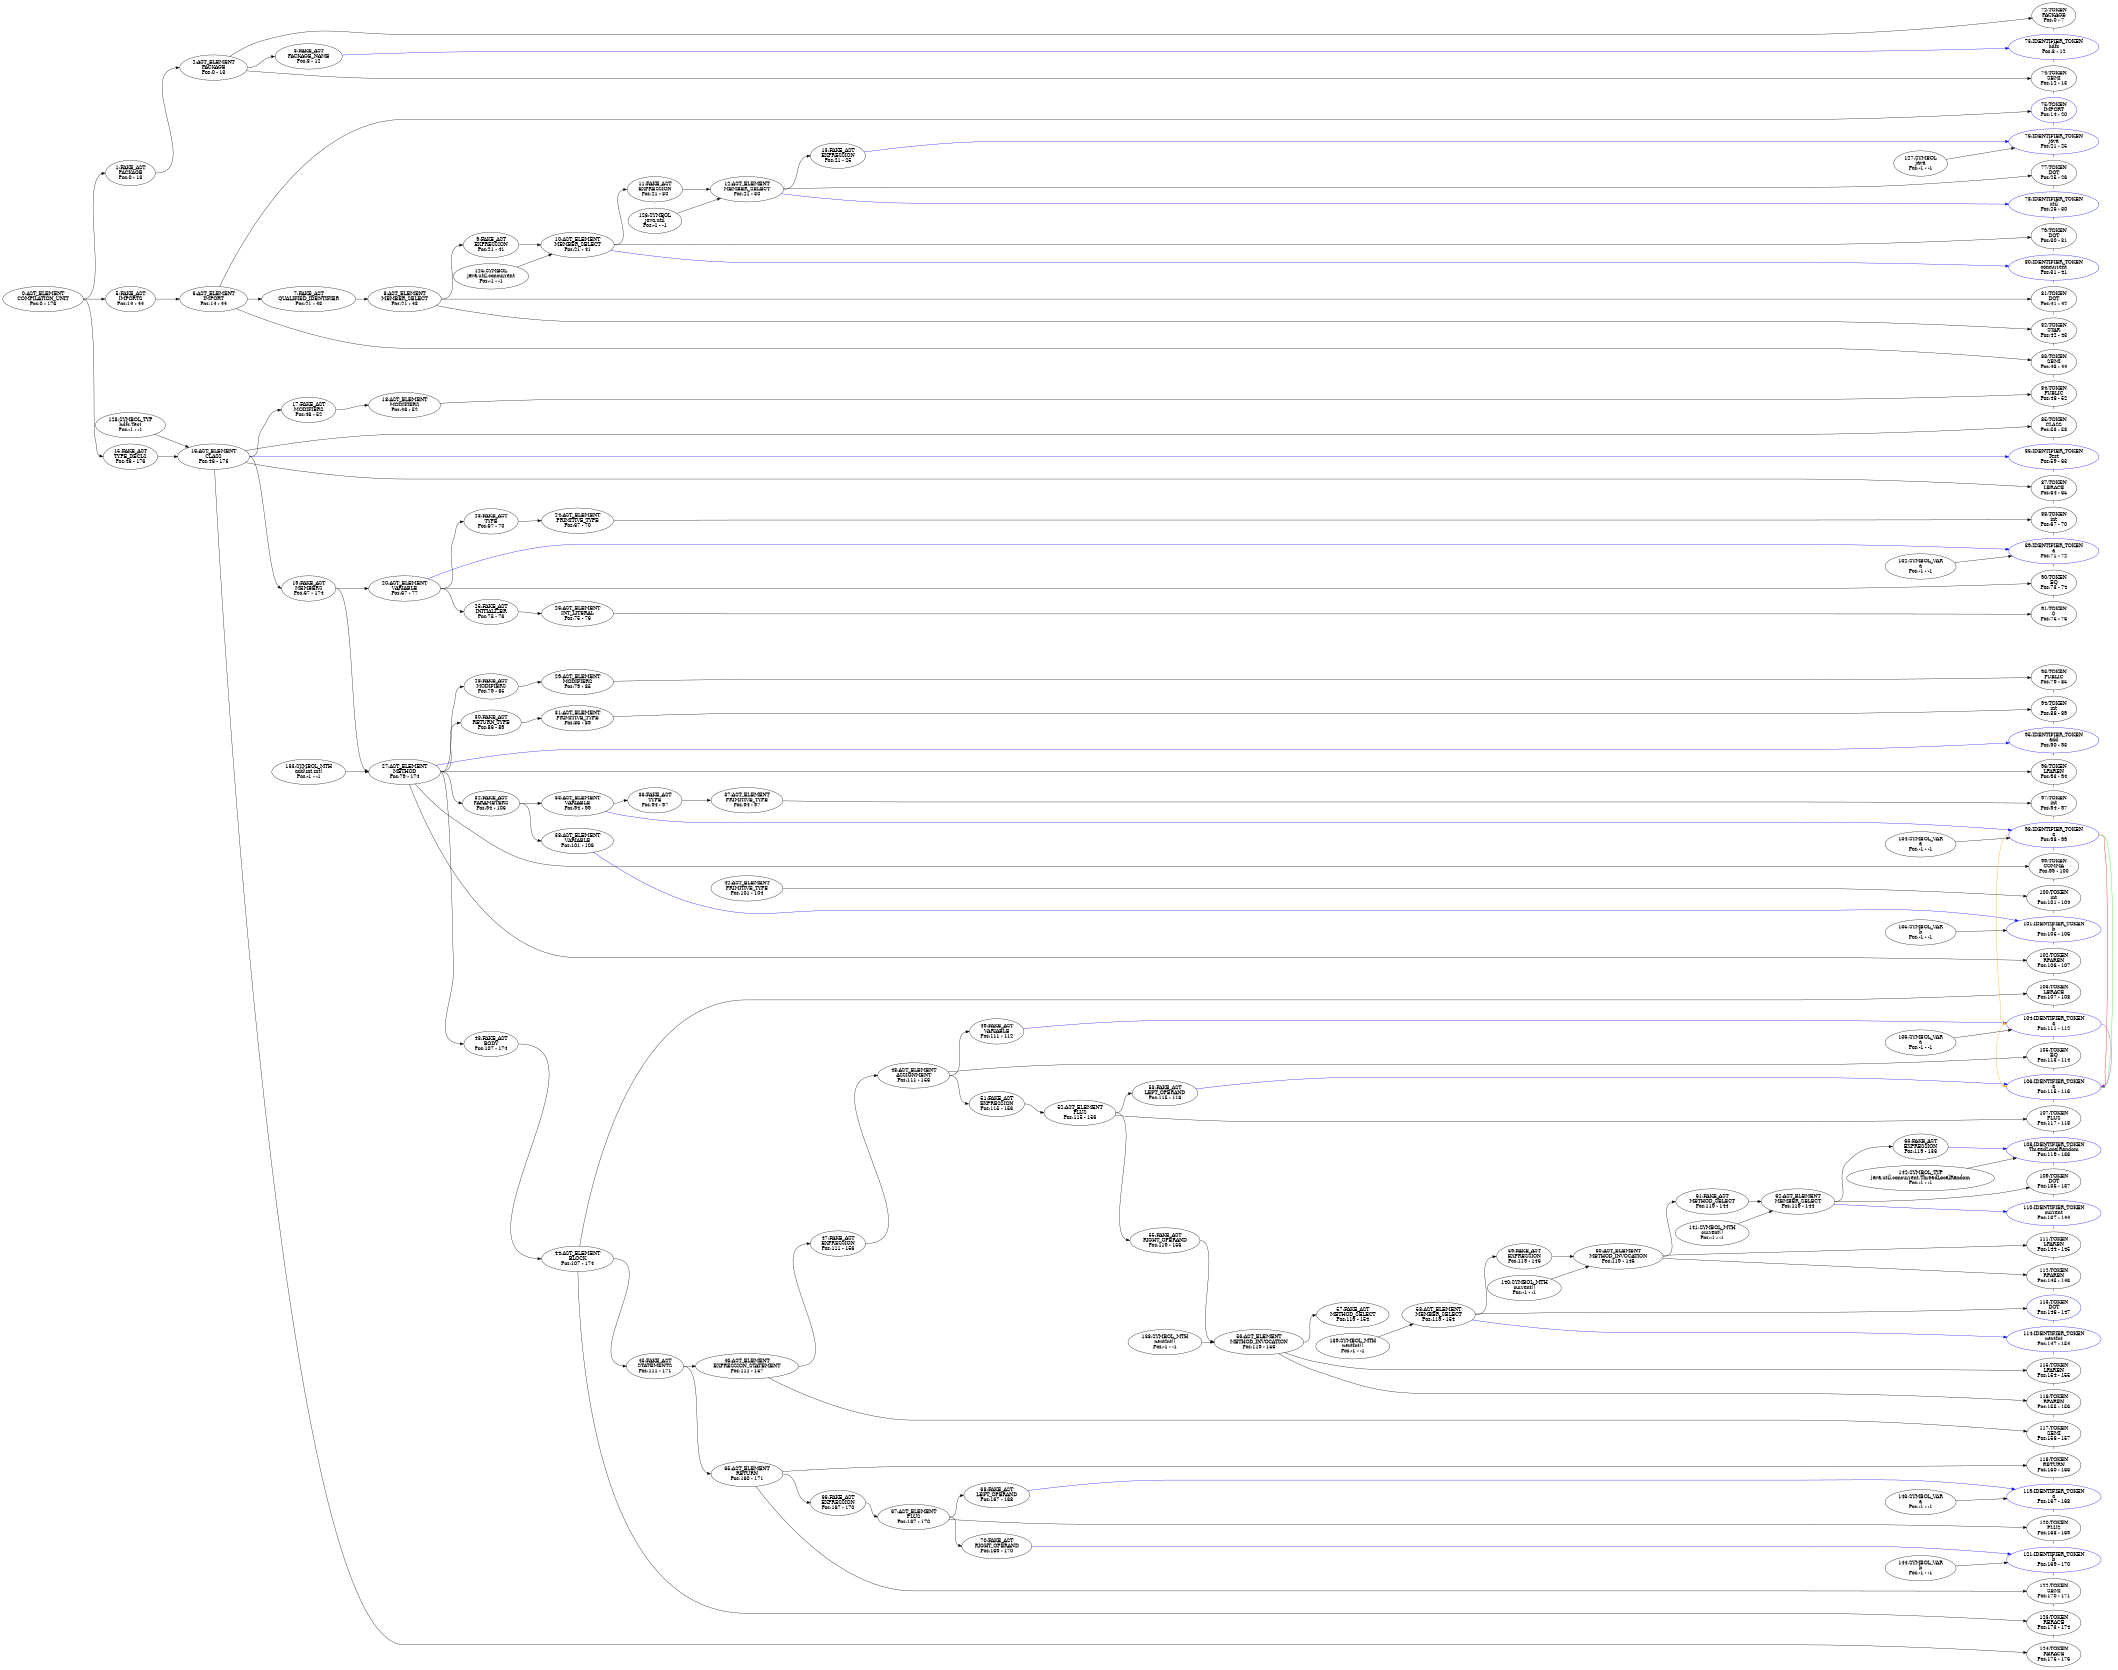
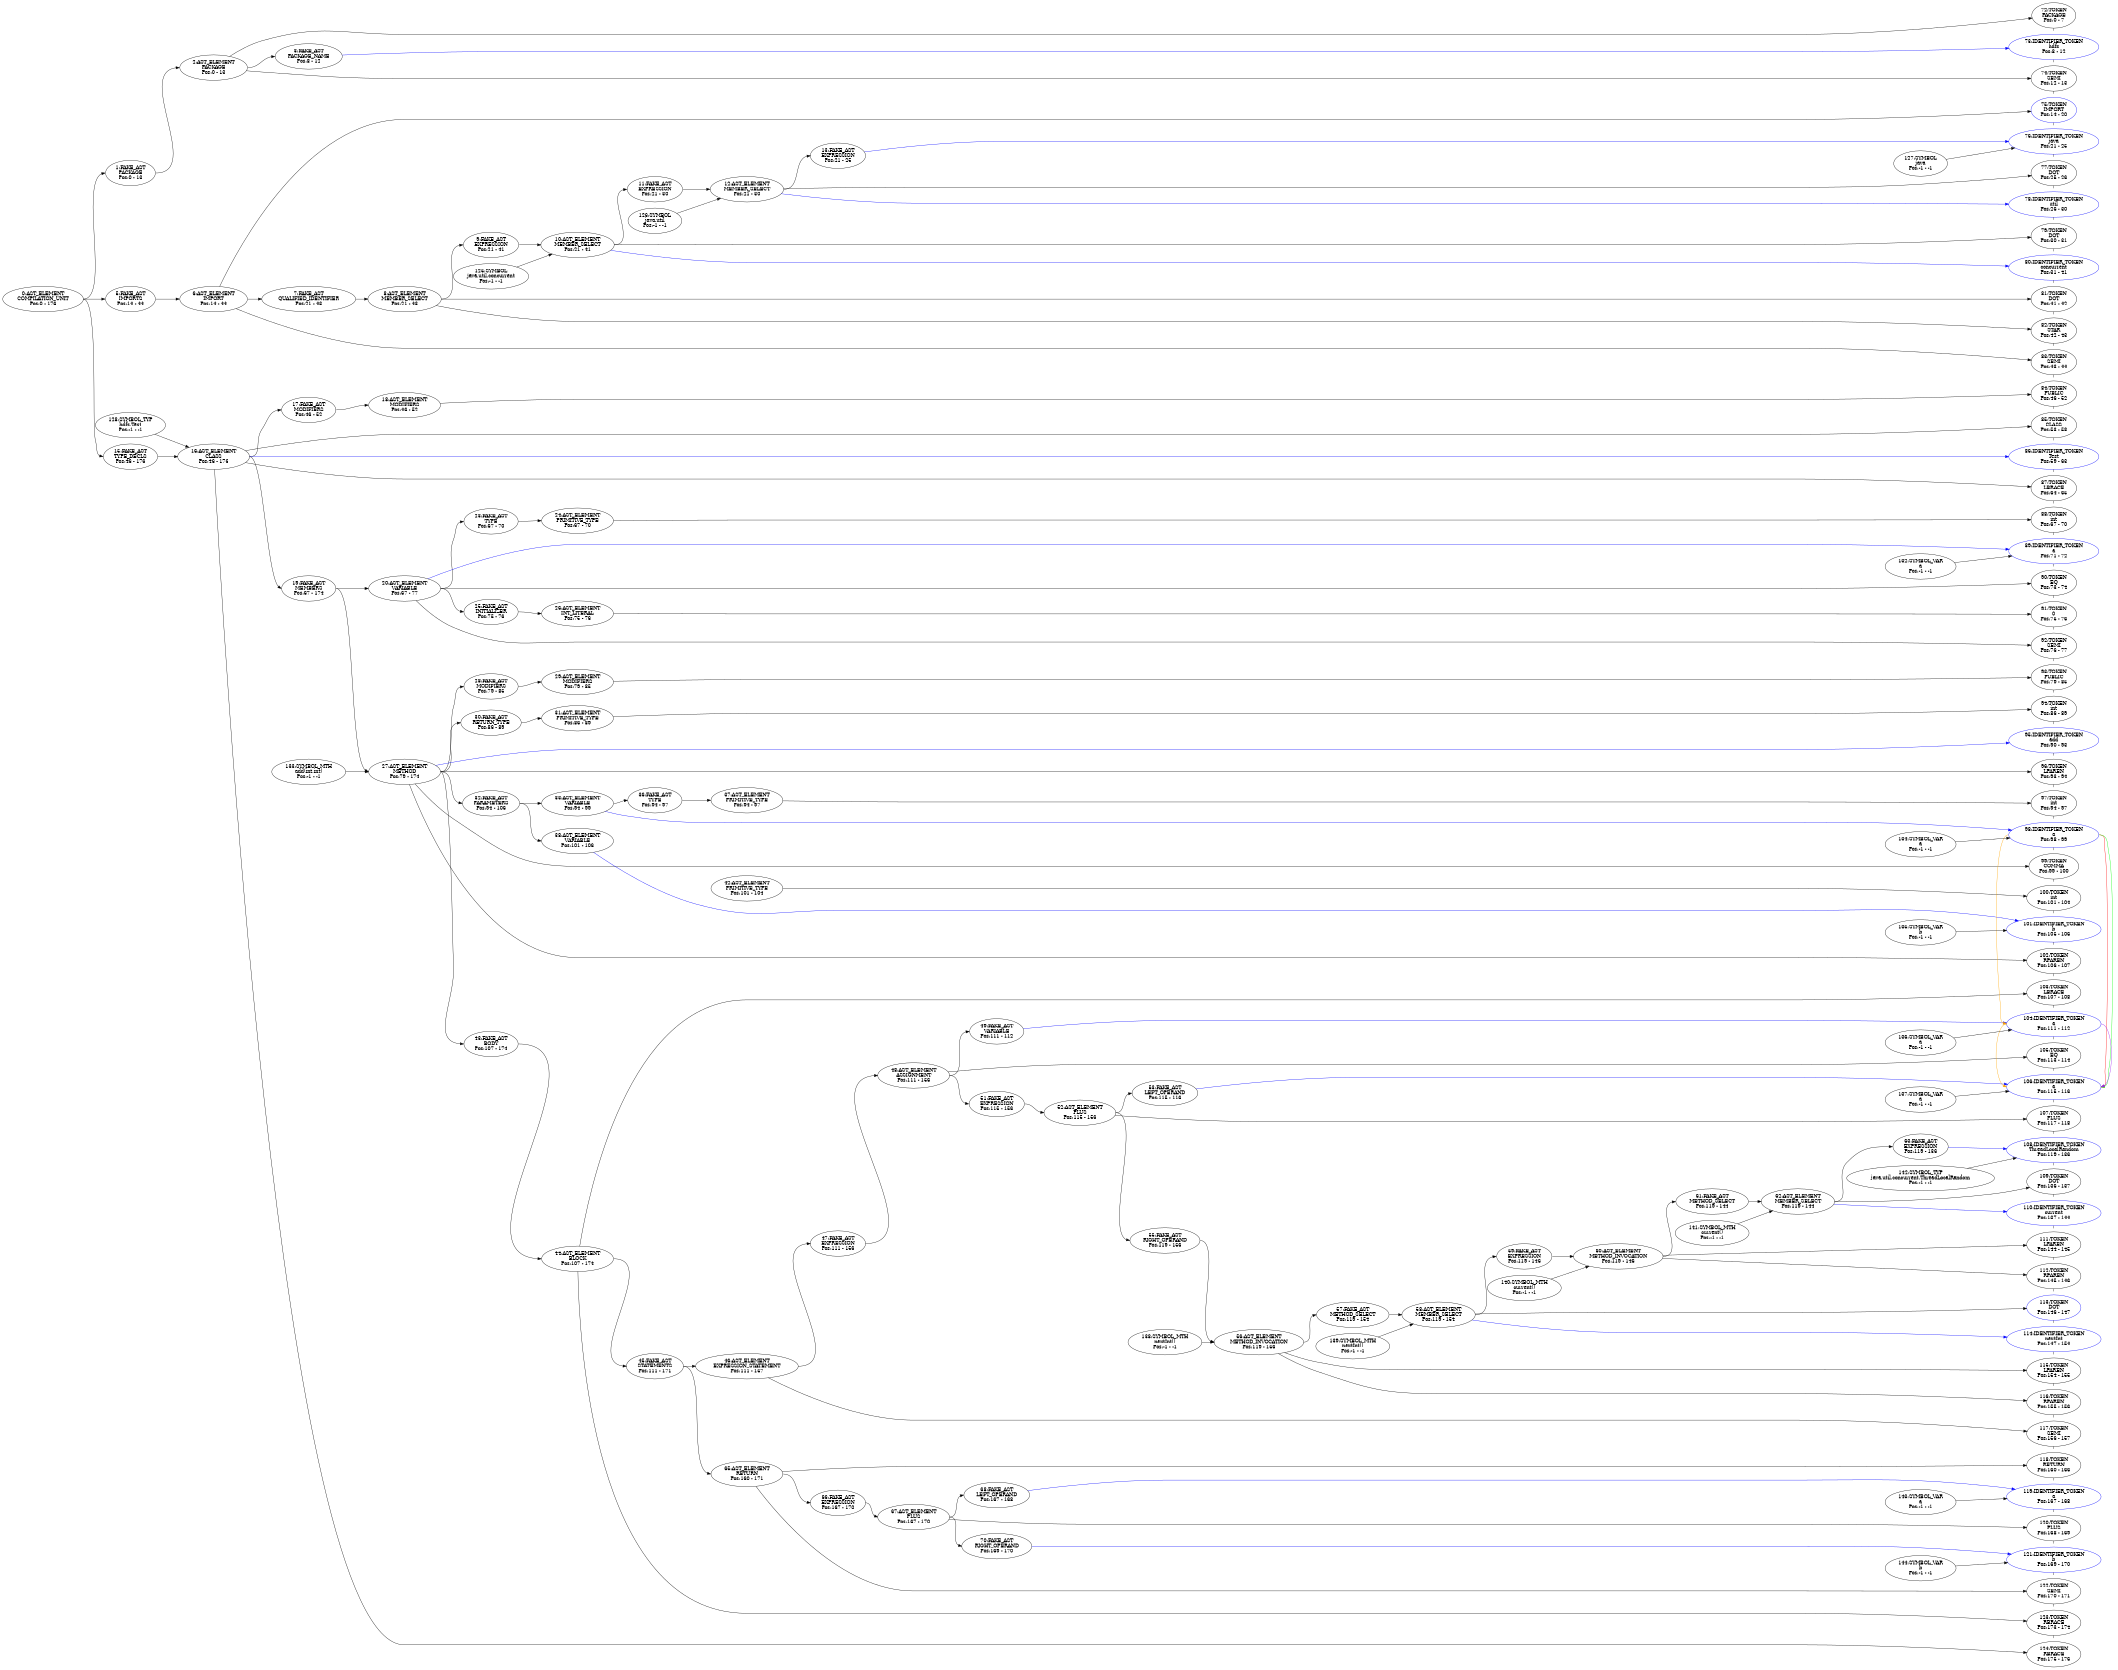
none -> (2054, 646)
none -> (1921, 1100)
none -> (1394, 1315)
